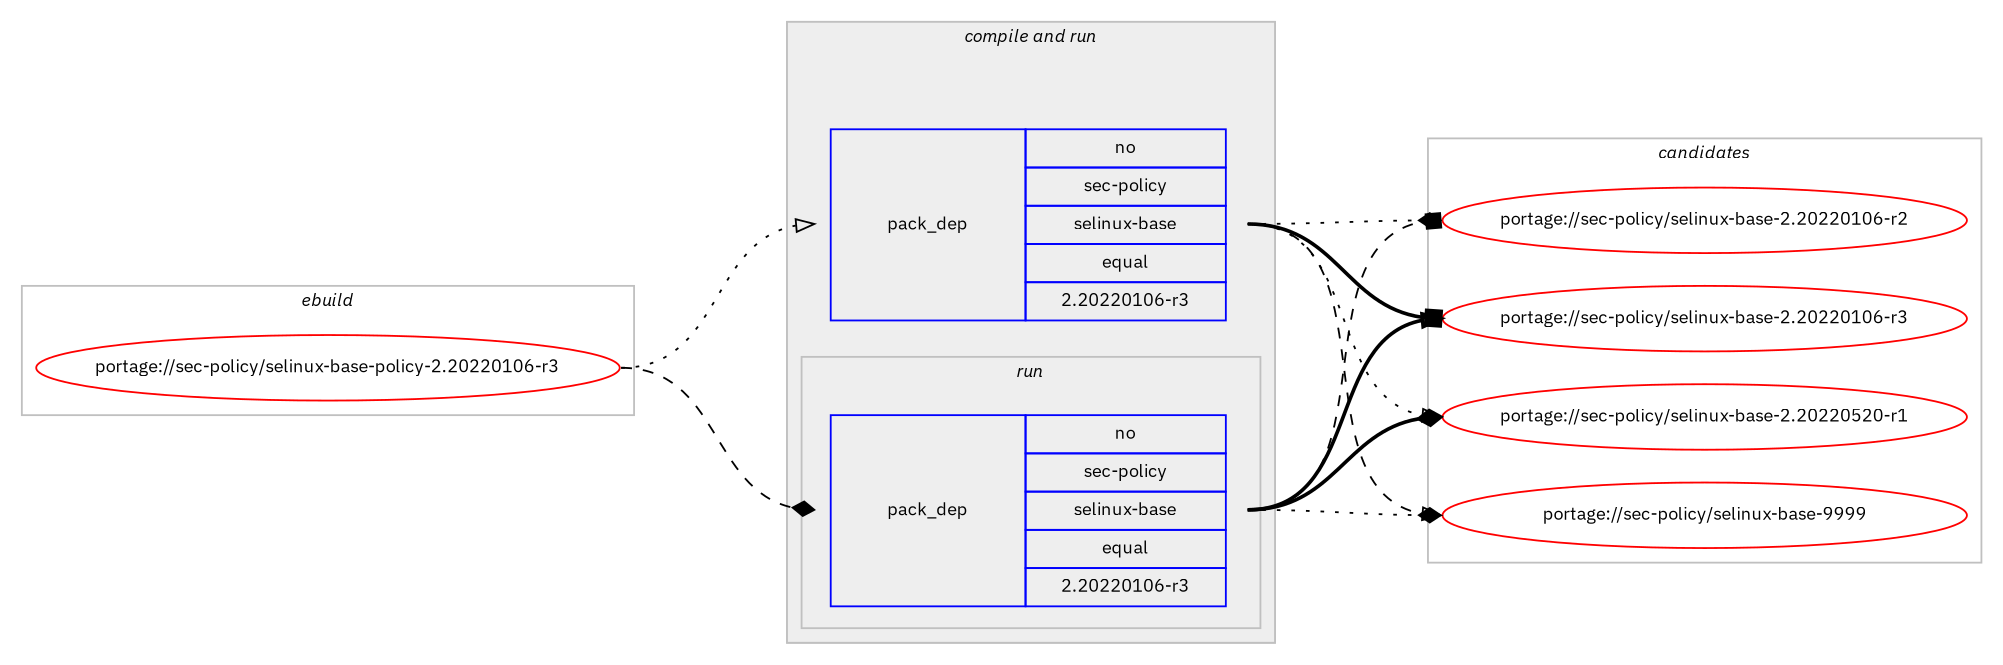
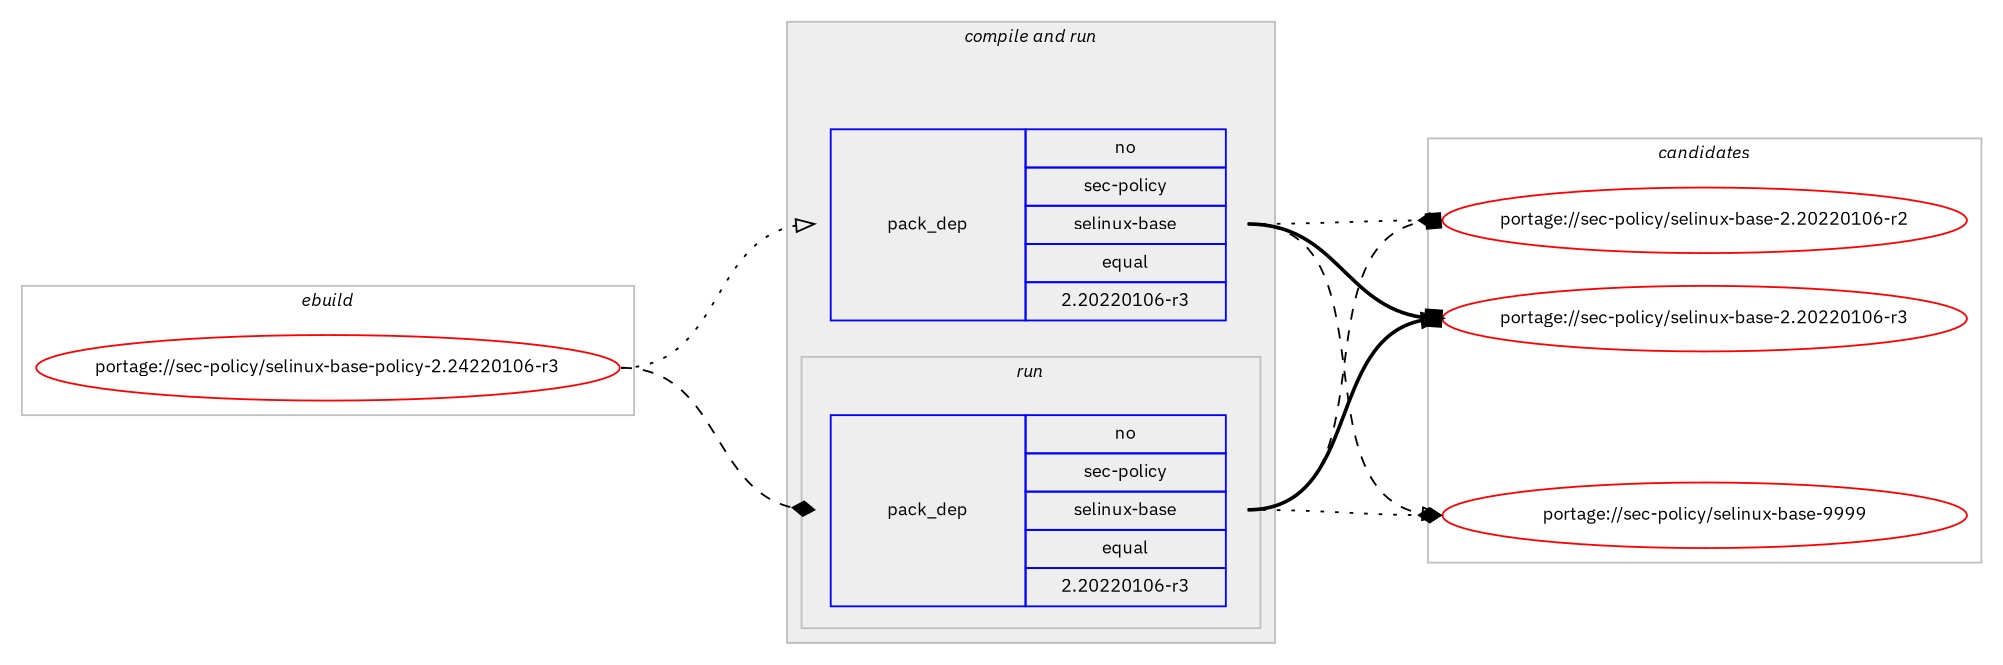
(328, 368) -> (328, 368)
(1705, 417) -> none
